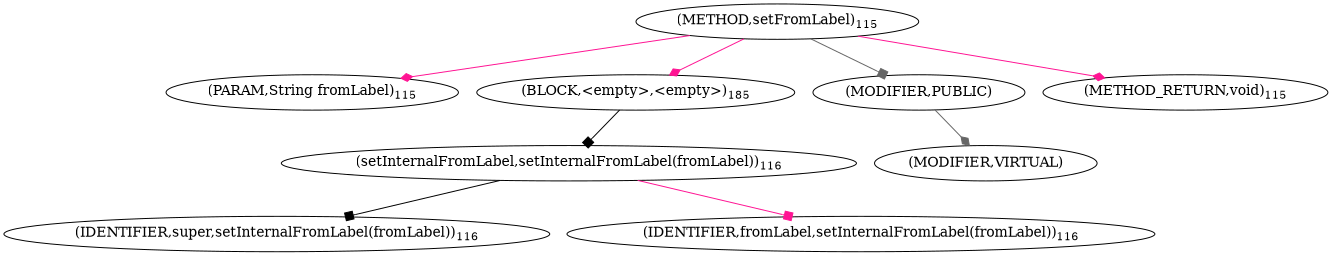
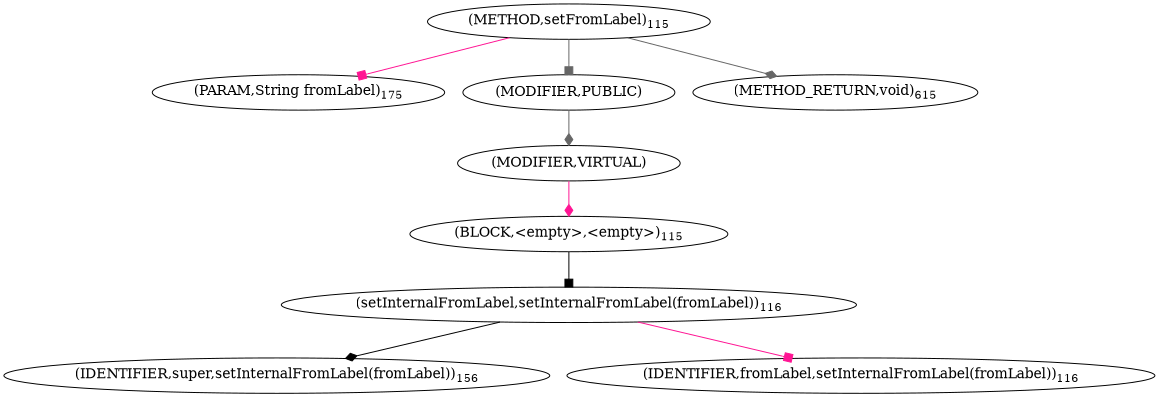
(712, 54) -> (569, 193)
(551, 56) -> (439, 56)
(975, 56) -> (696, 56)
(406, 91) -> (392, 91)
(739, 91) -> (672, 233)
(1276, 91) -> (926, 91)
(428, 198) -> (429, 339)
(468, 233) -> (468, 374)
